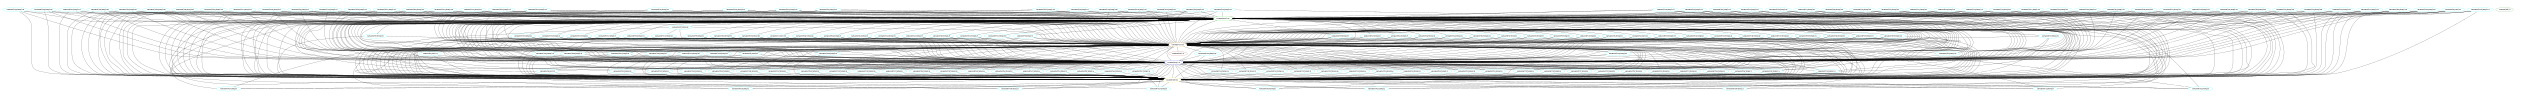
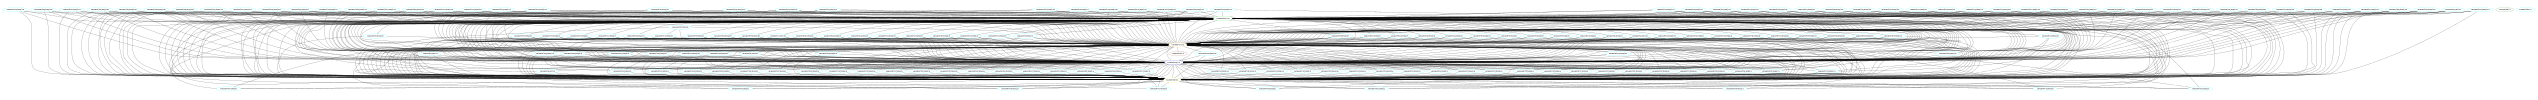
none -> (2525, 10)
